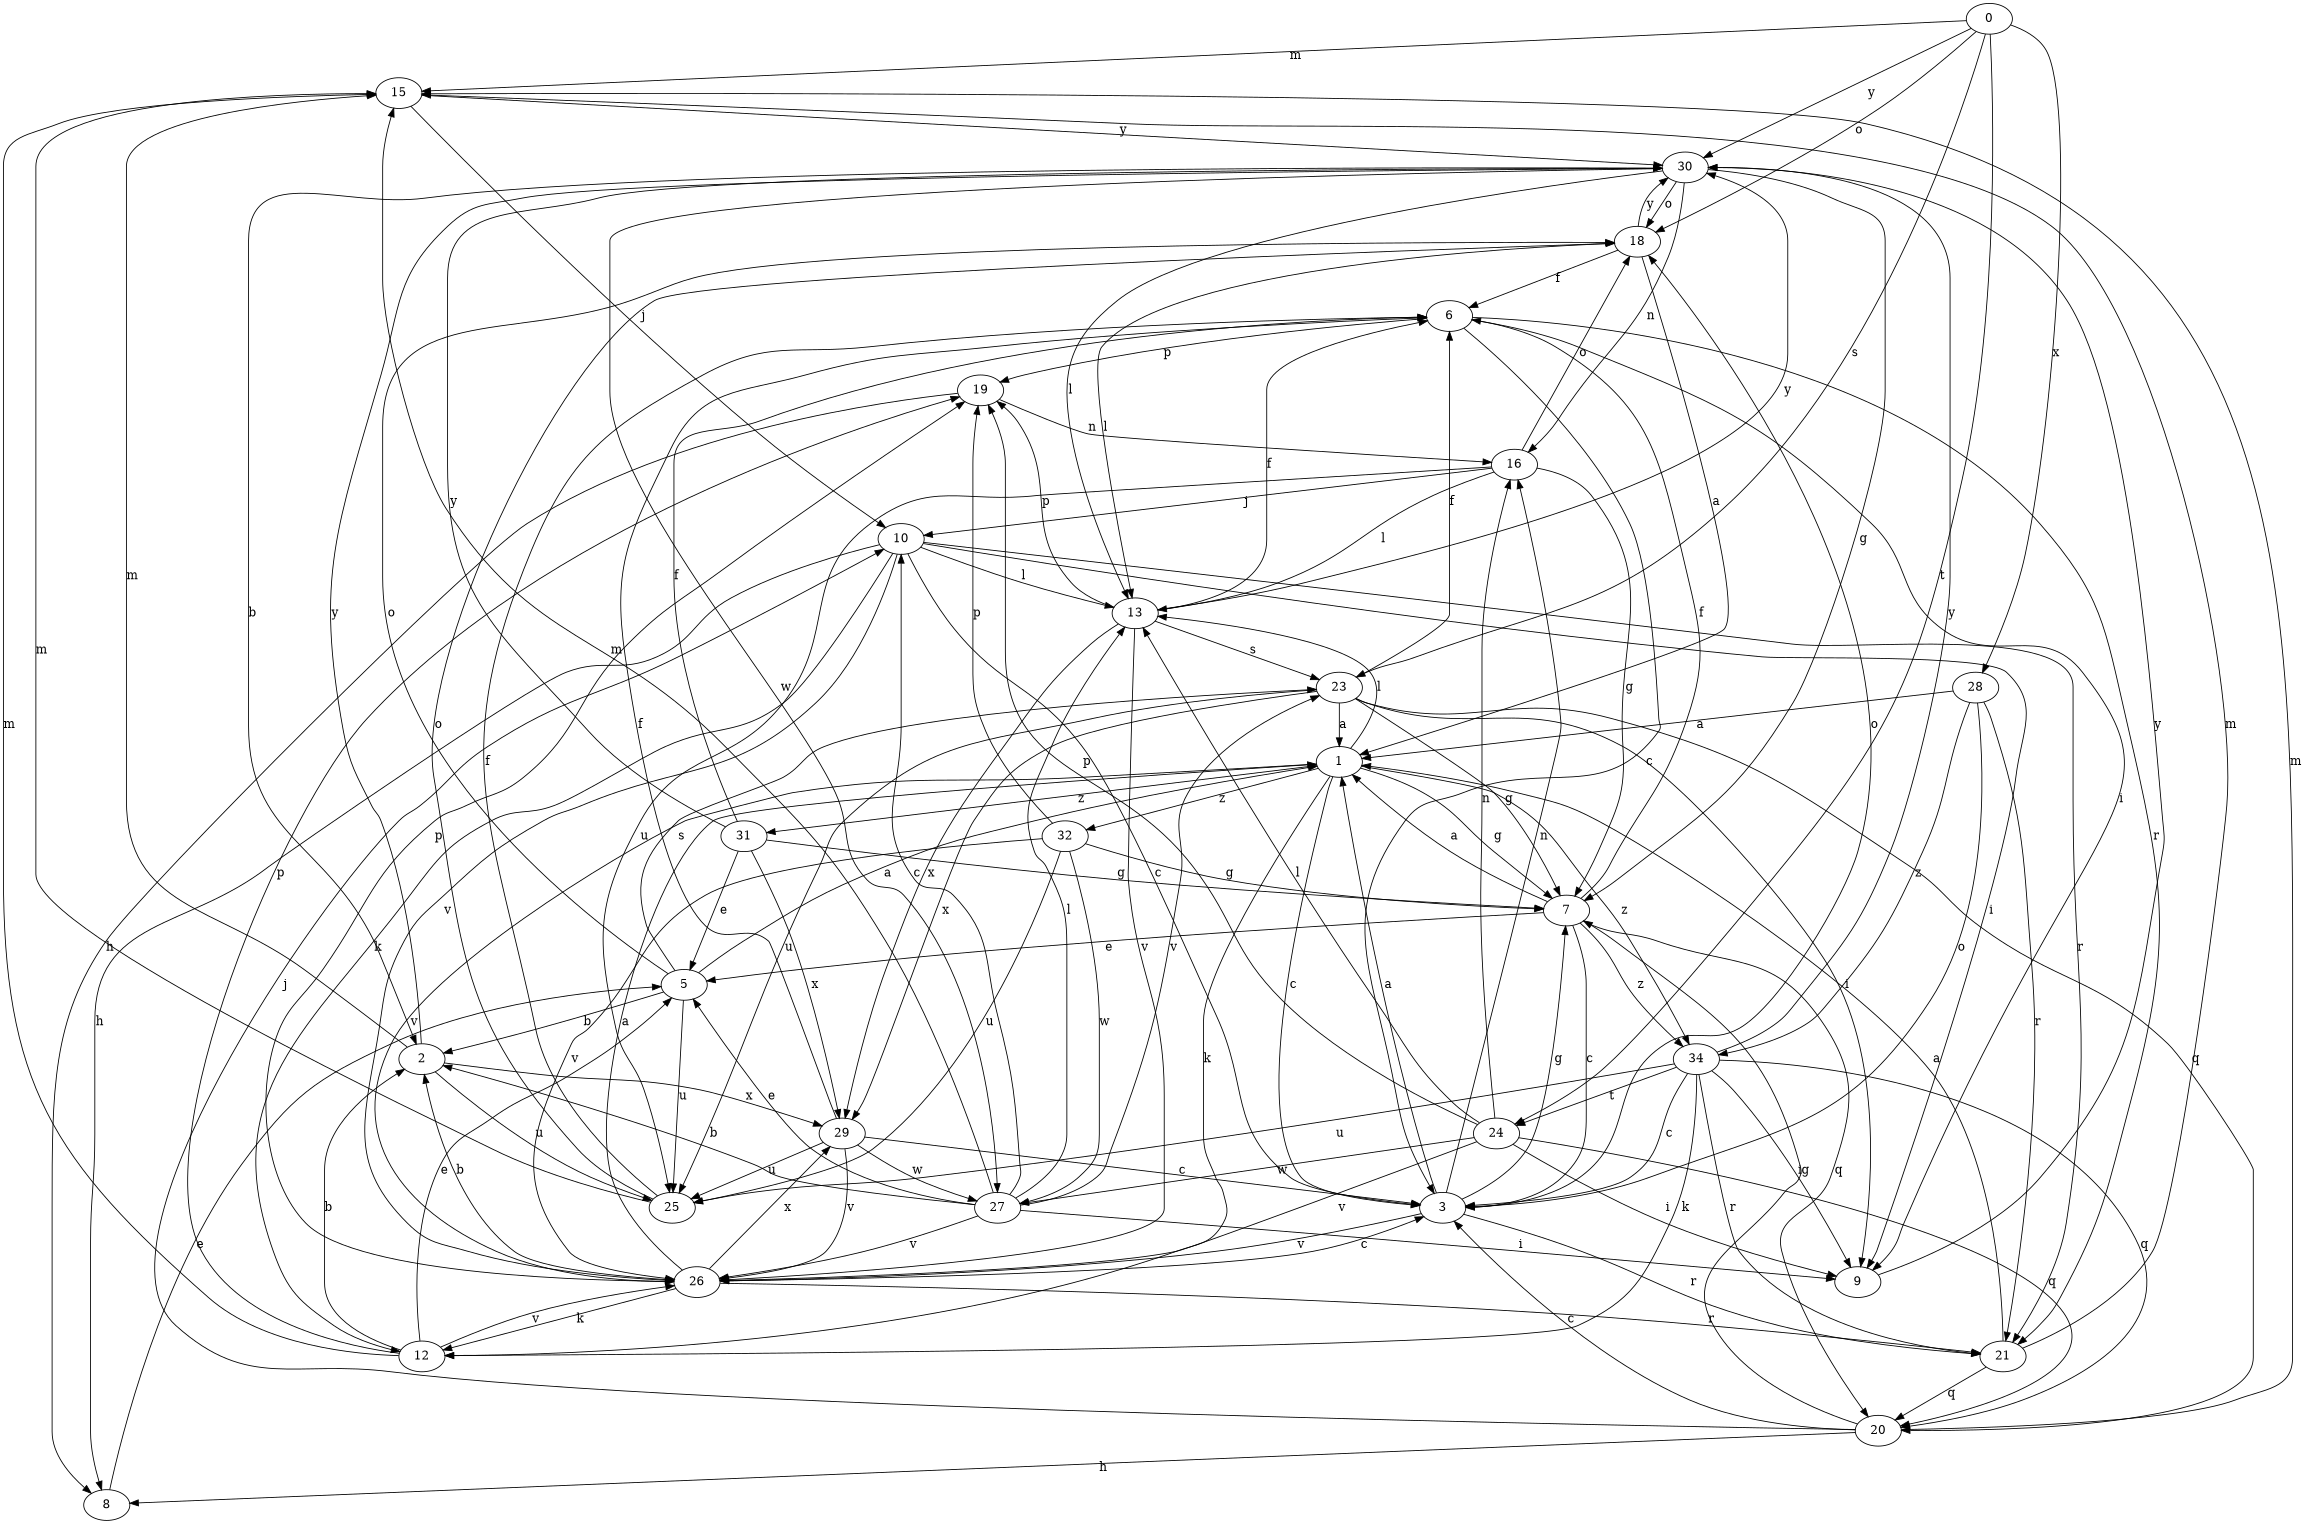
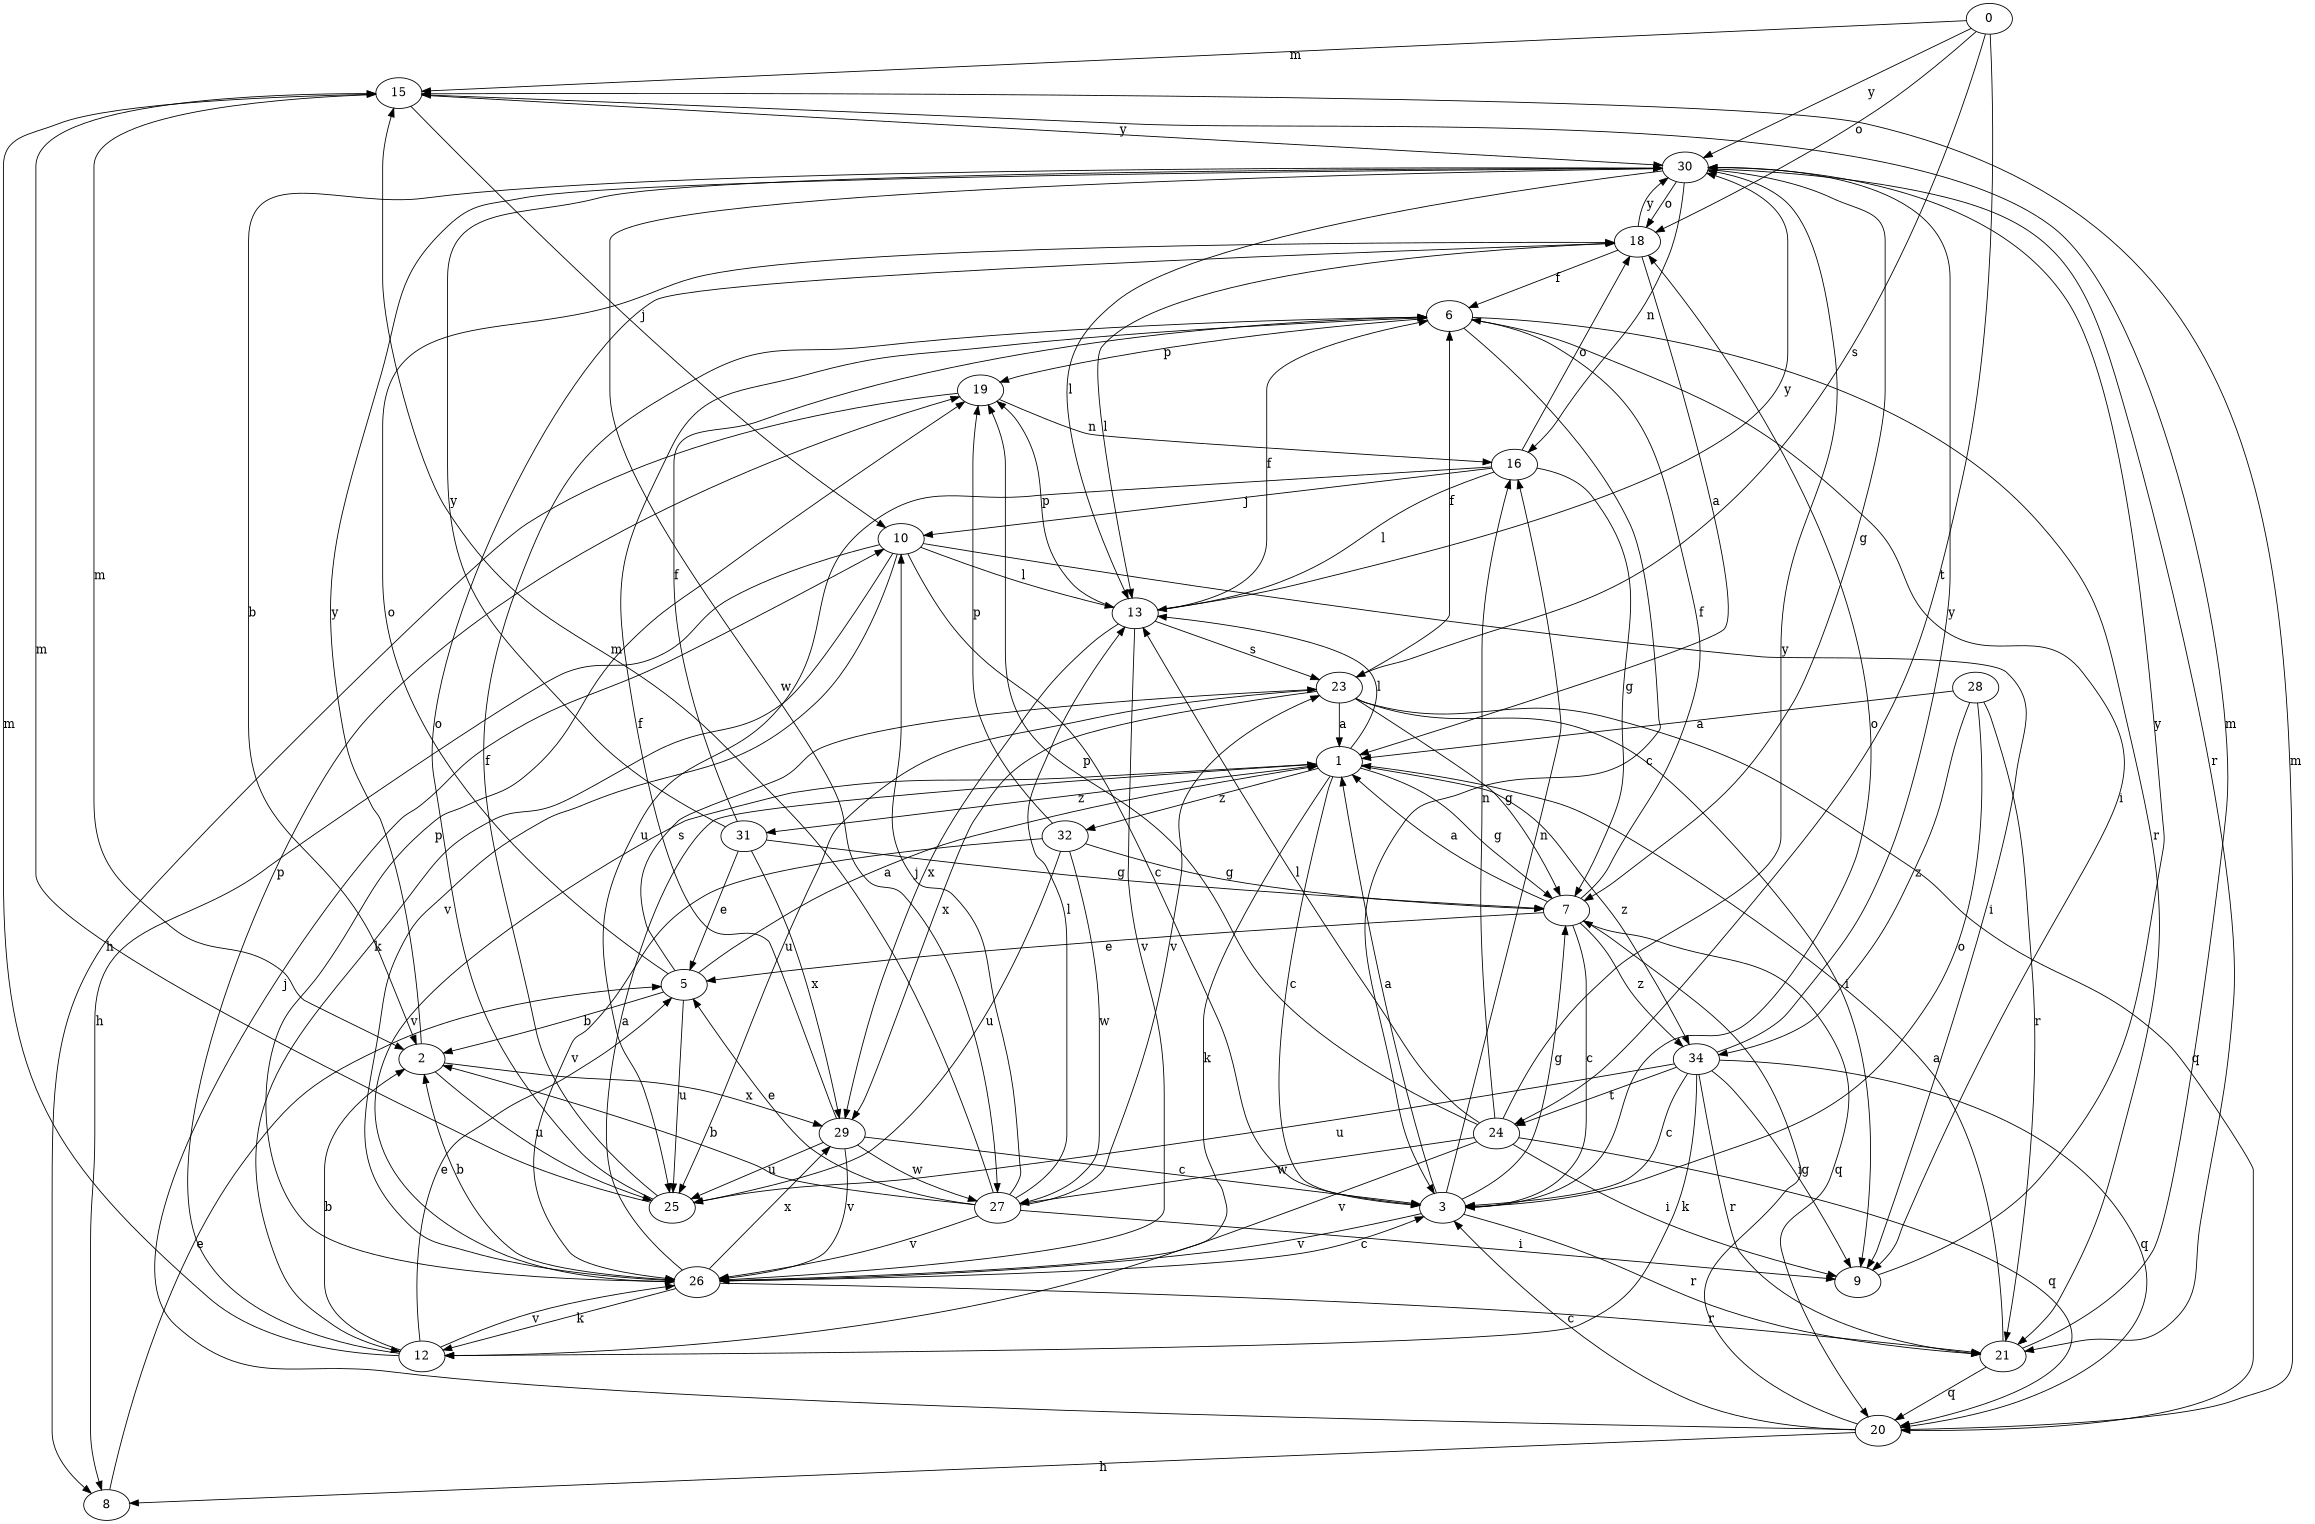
(2054, 339) -> none
(126, 548) -> (94, 540)
(1834, 645) -> (2191, 672)
none -> (1781, 675)
(917, 873) -> (917, 873)
